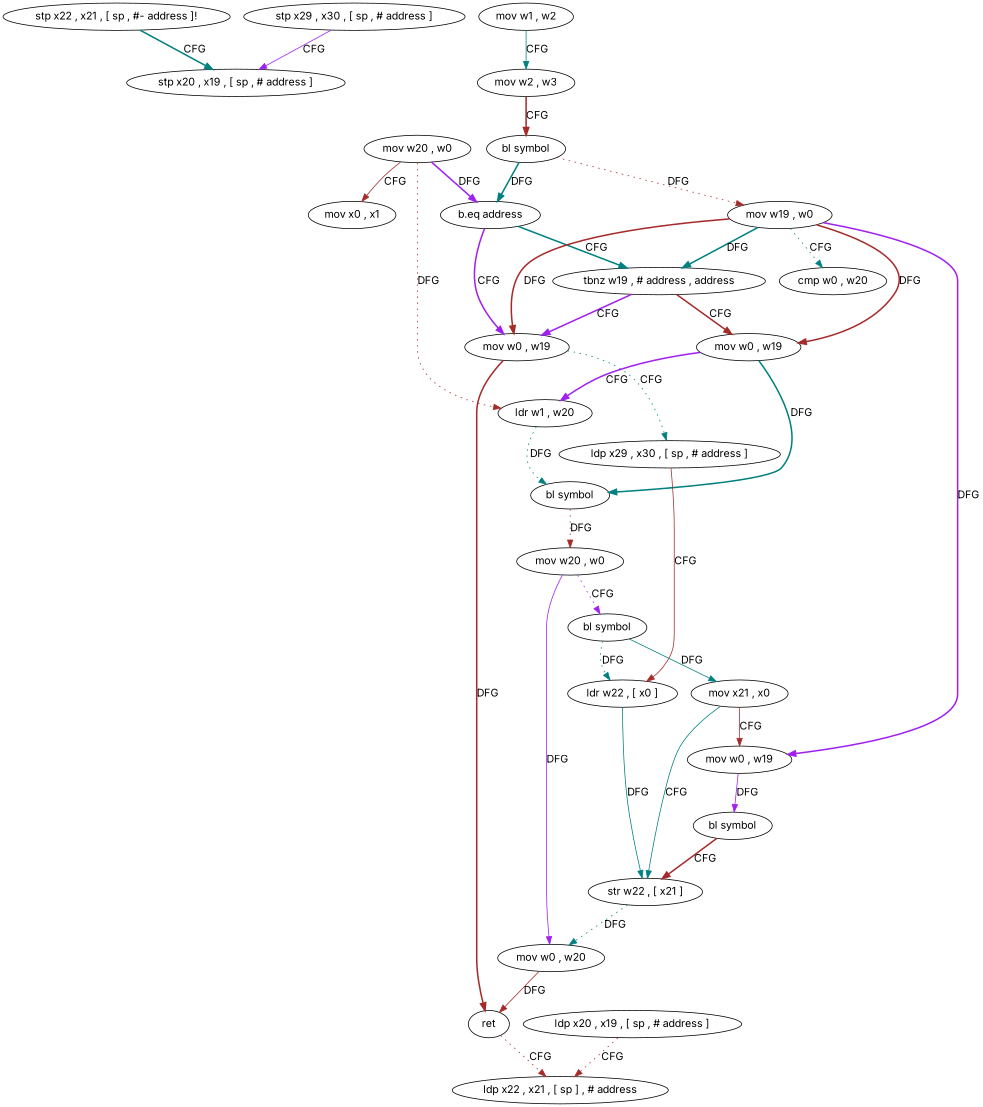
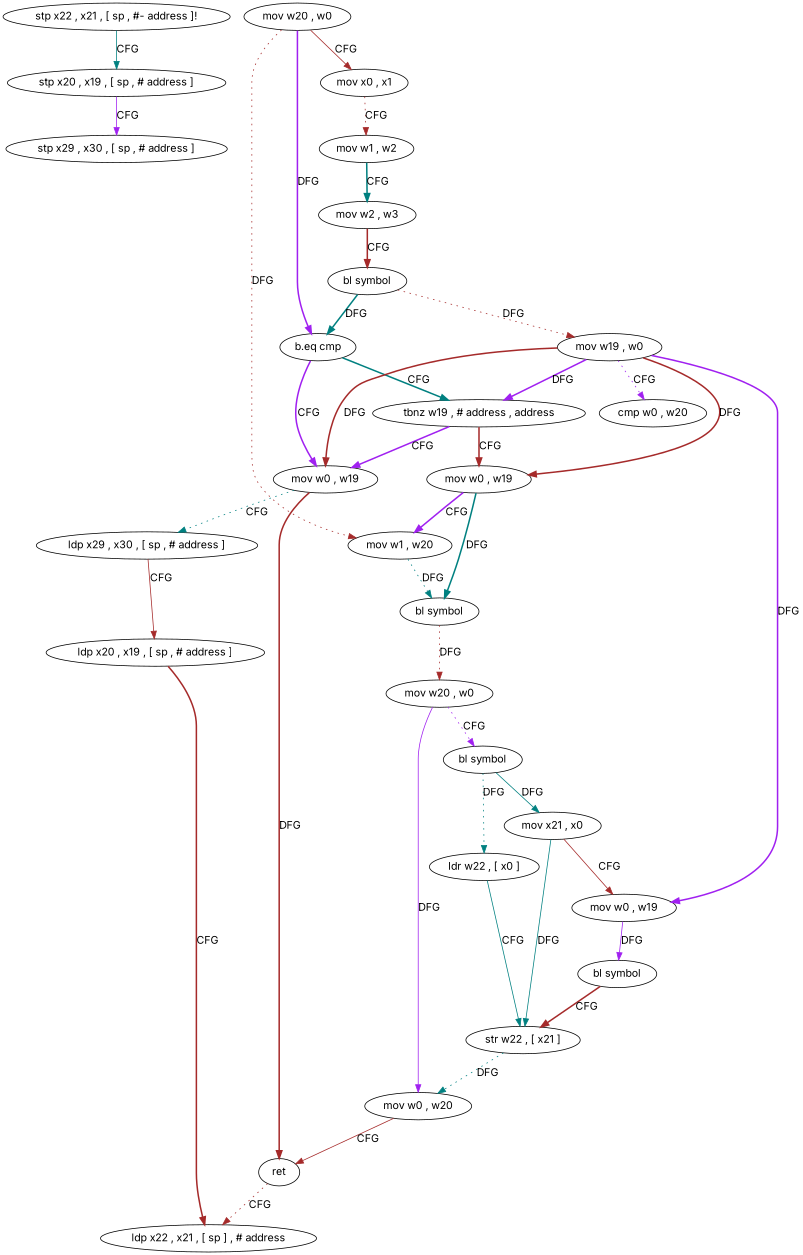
(526, 46) -> (367, 178)
(173, 48) -> (117, 46)
(298, 48) -> (117, 112)
none -> (365, 112)
(490, 215) -> (318, 347)
(804, 245) -> (629, 377)
(724, 246) -> (549, 378)
(545, 413) -> (400, 545)
(674, 576) -> (151, 595)
(638, 793) -> (513, 941)
(677, 793) -> (549, 941)
(535, 991) -> (368, 1139)
(599, 1055) -> (196, 938)
